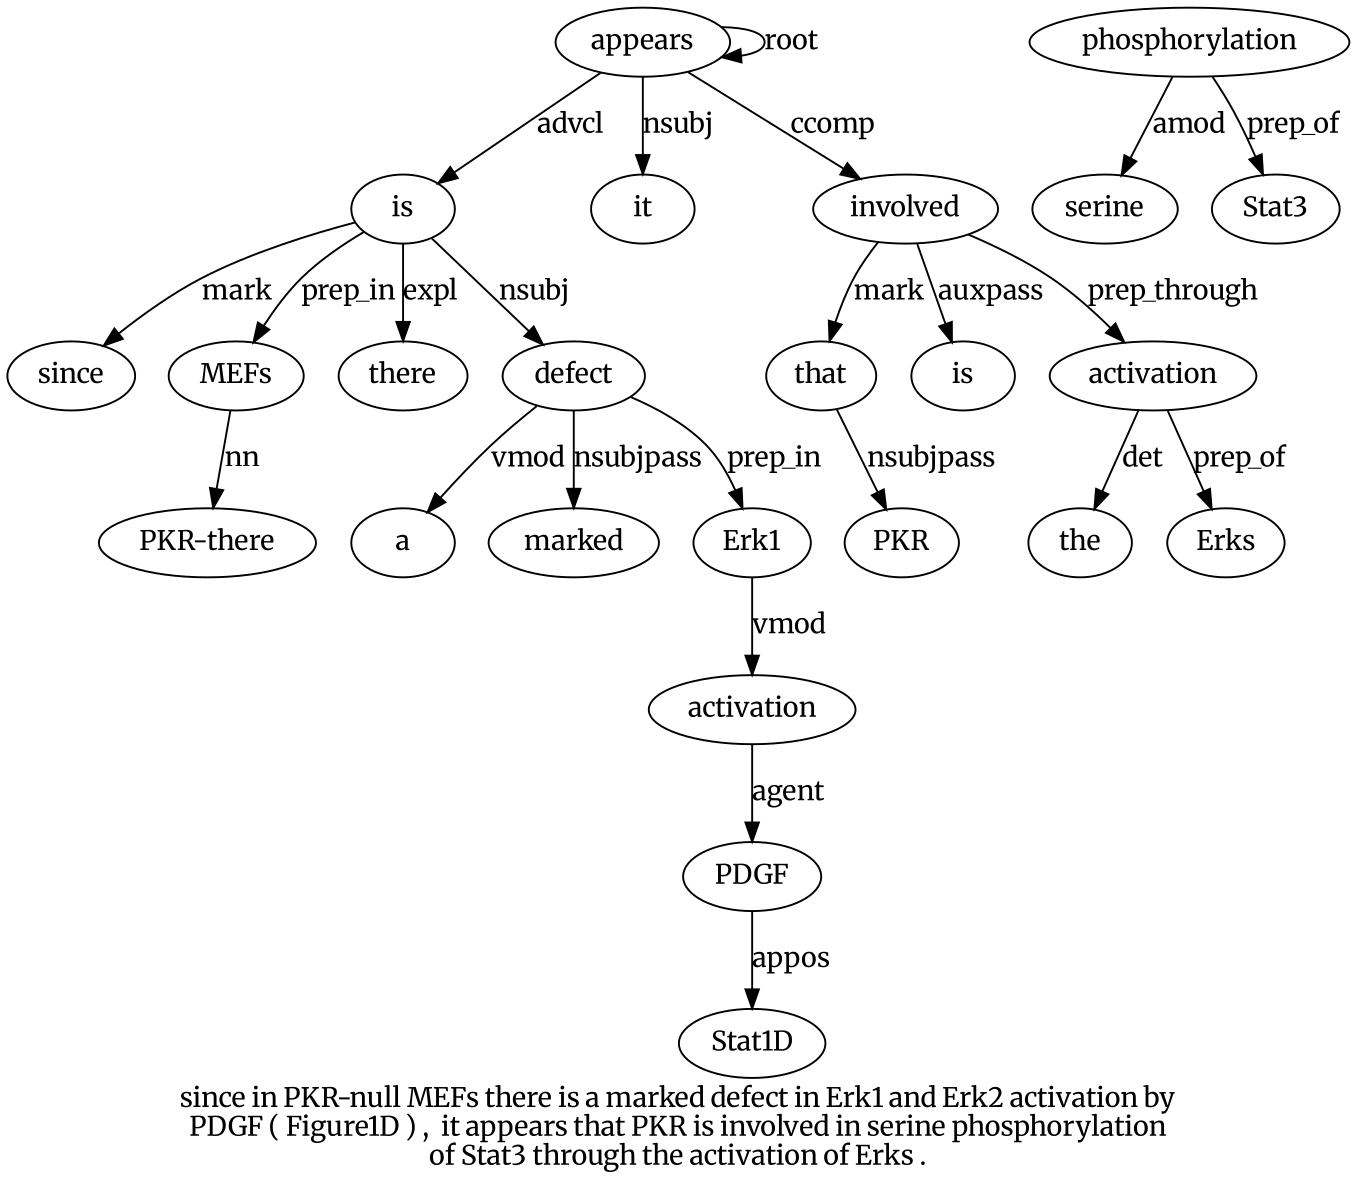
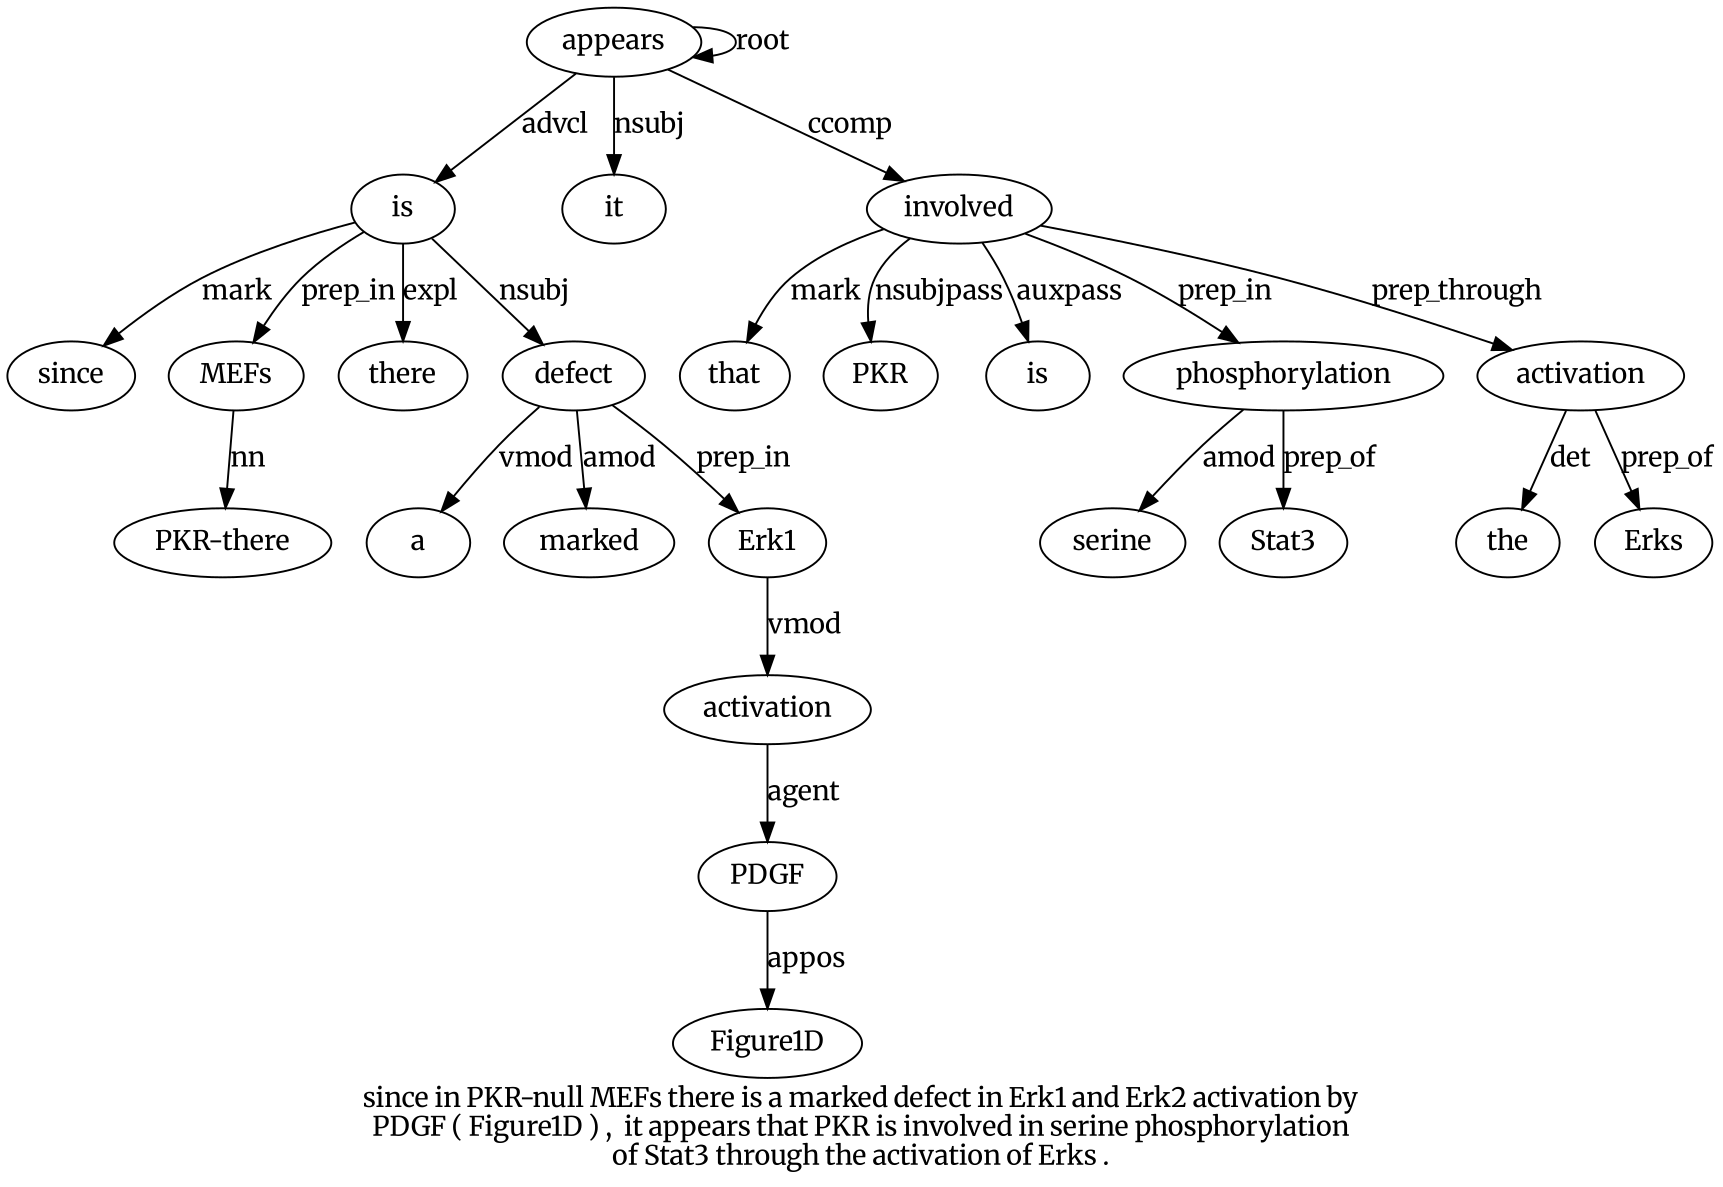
none -> (1127, 277)
(857, 451) -> (877, 274)
(638, 459) -> (620, 459)
(752, 1043) -> (768, 1043)
